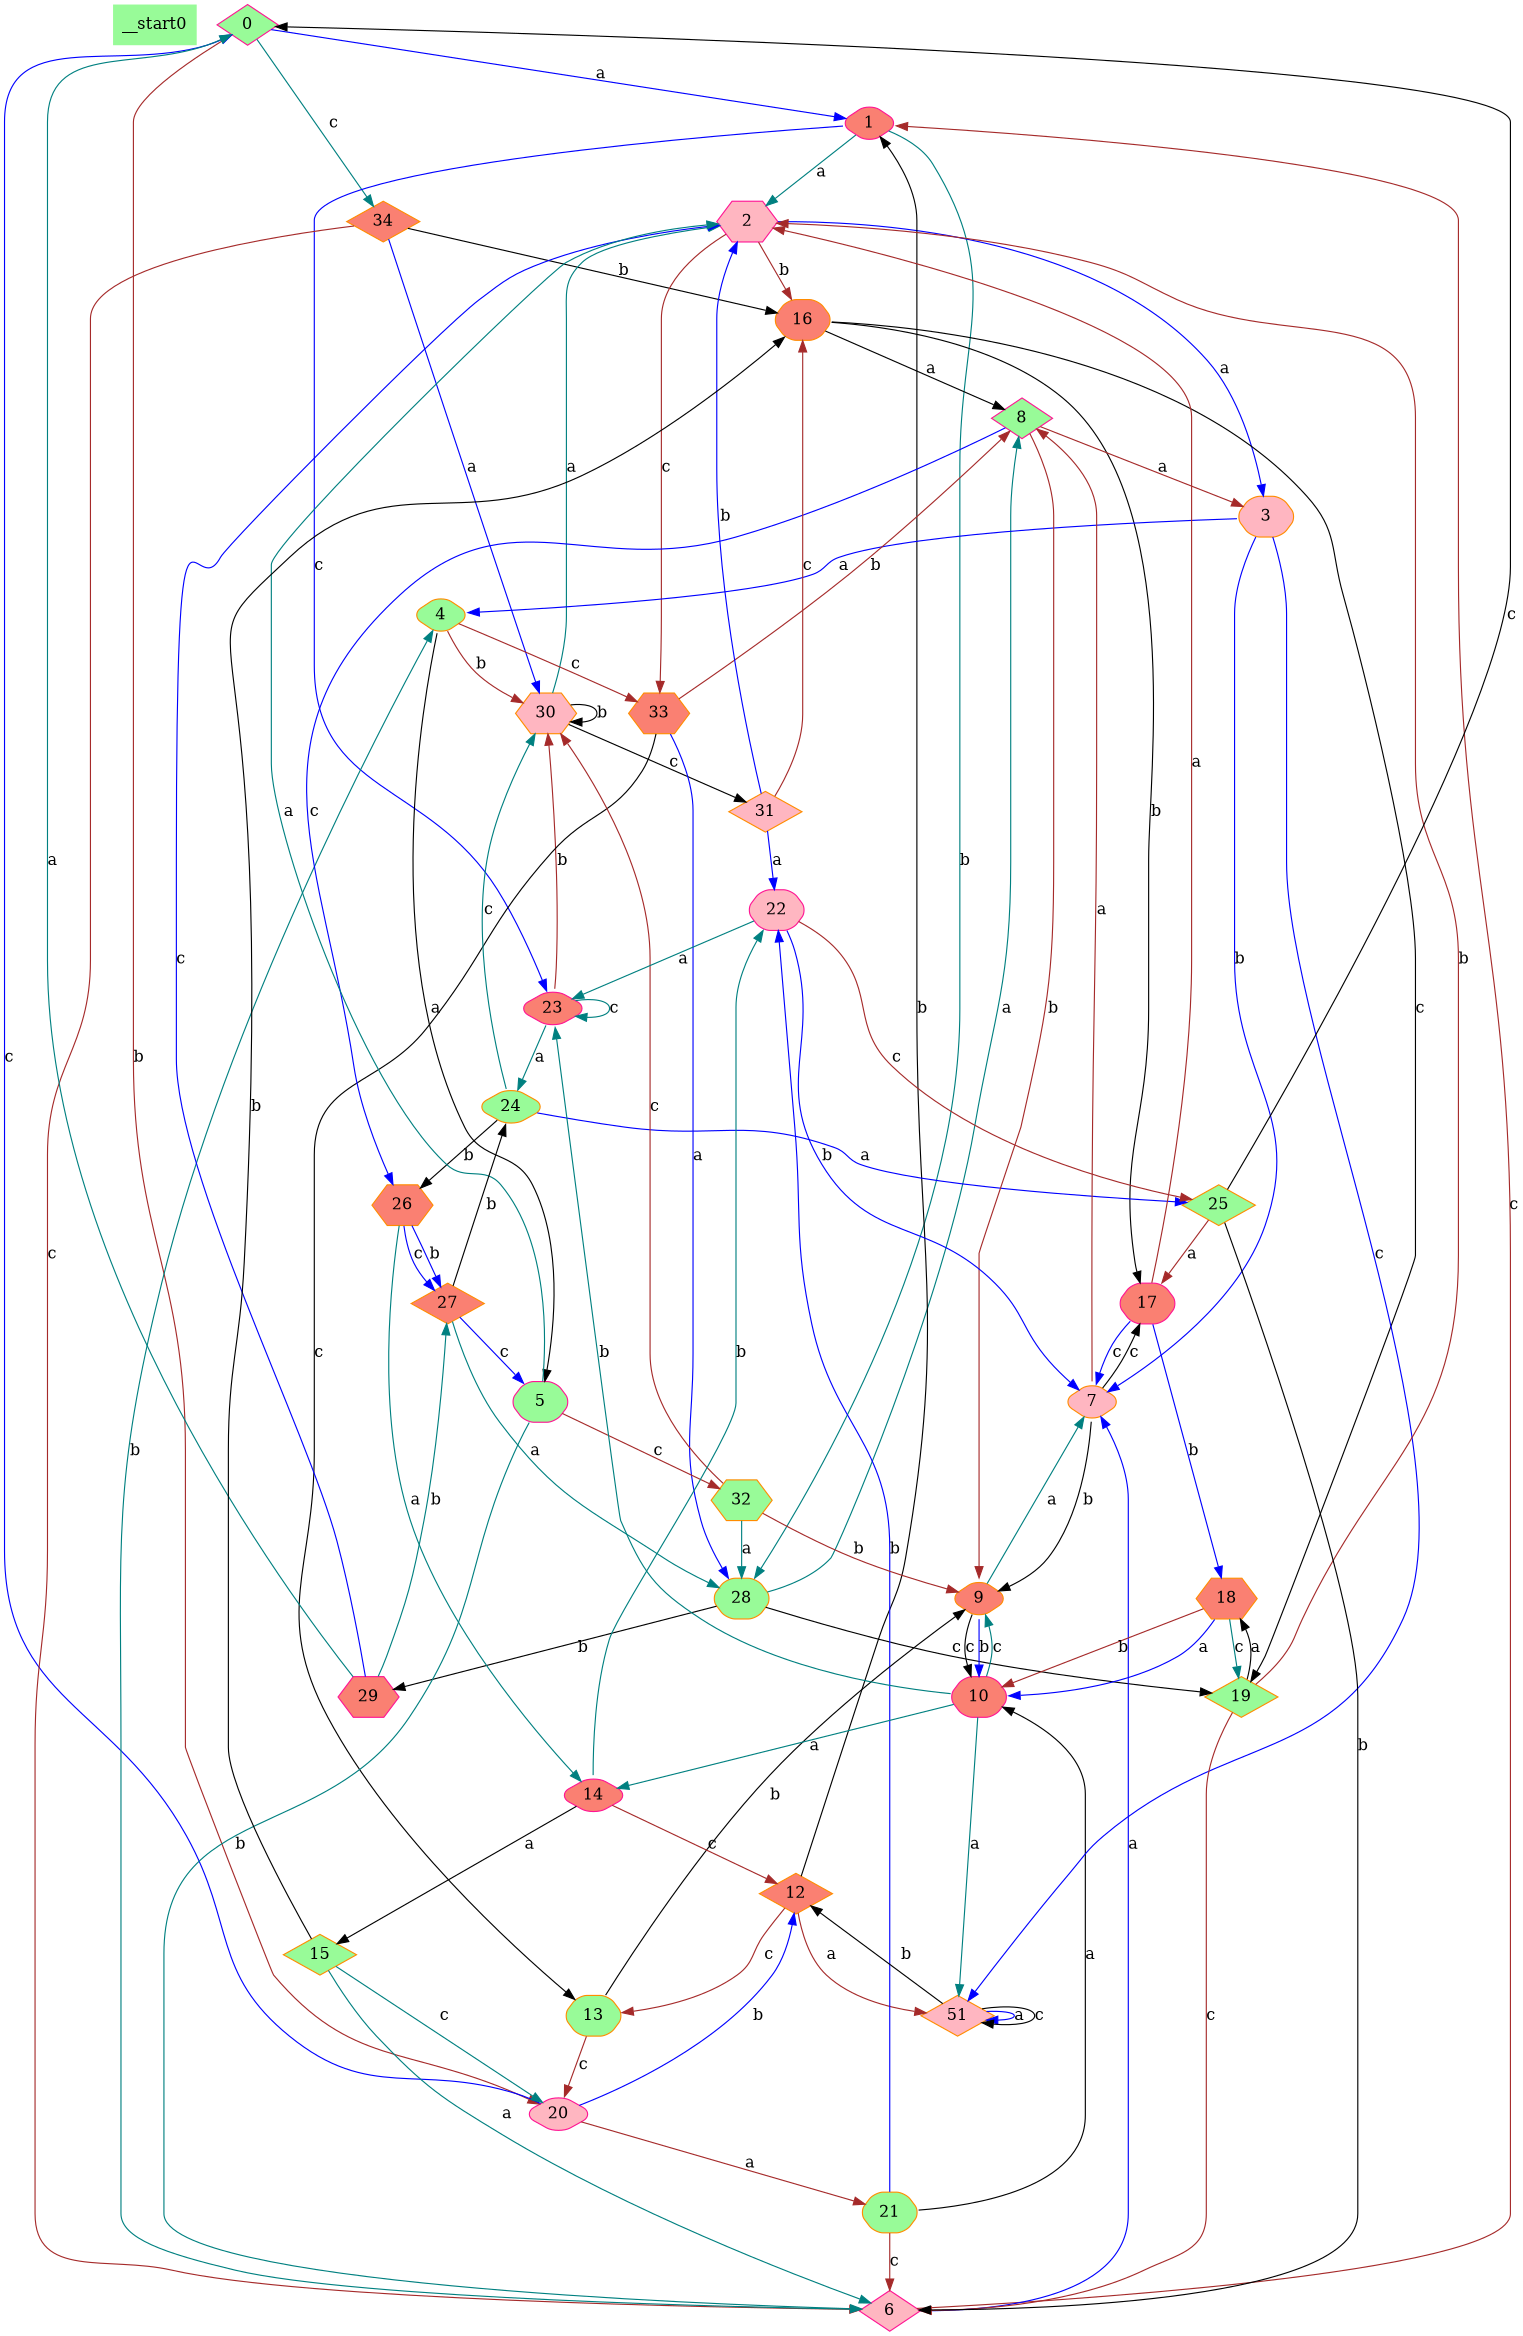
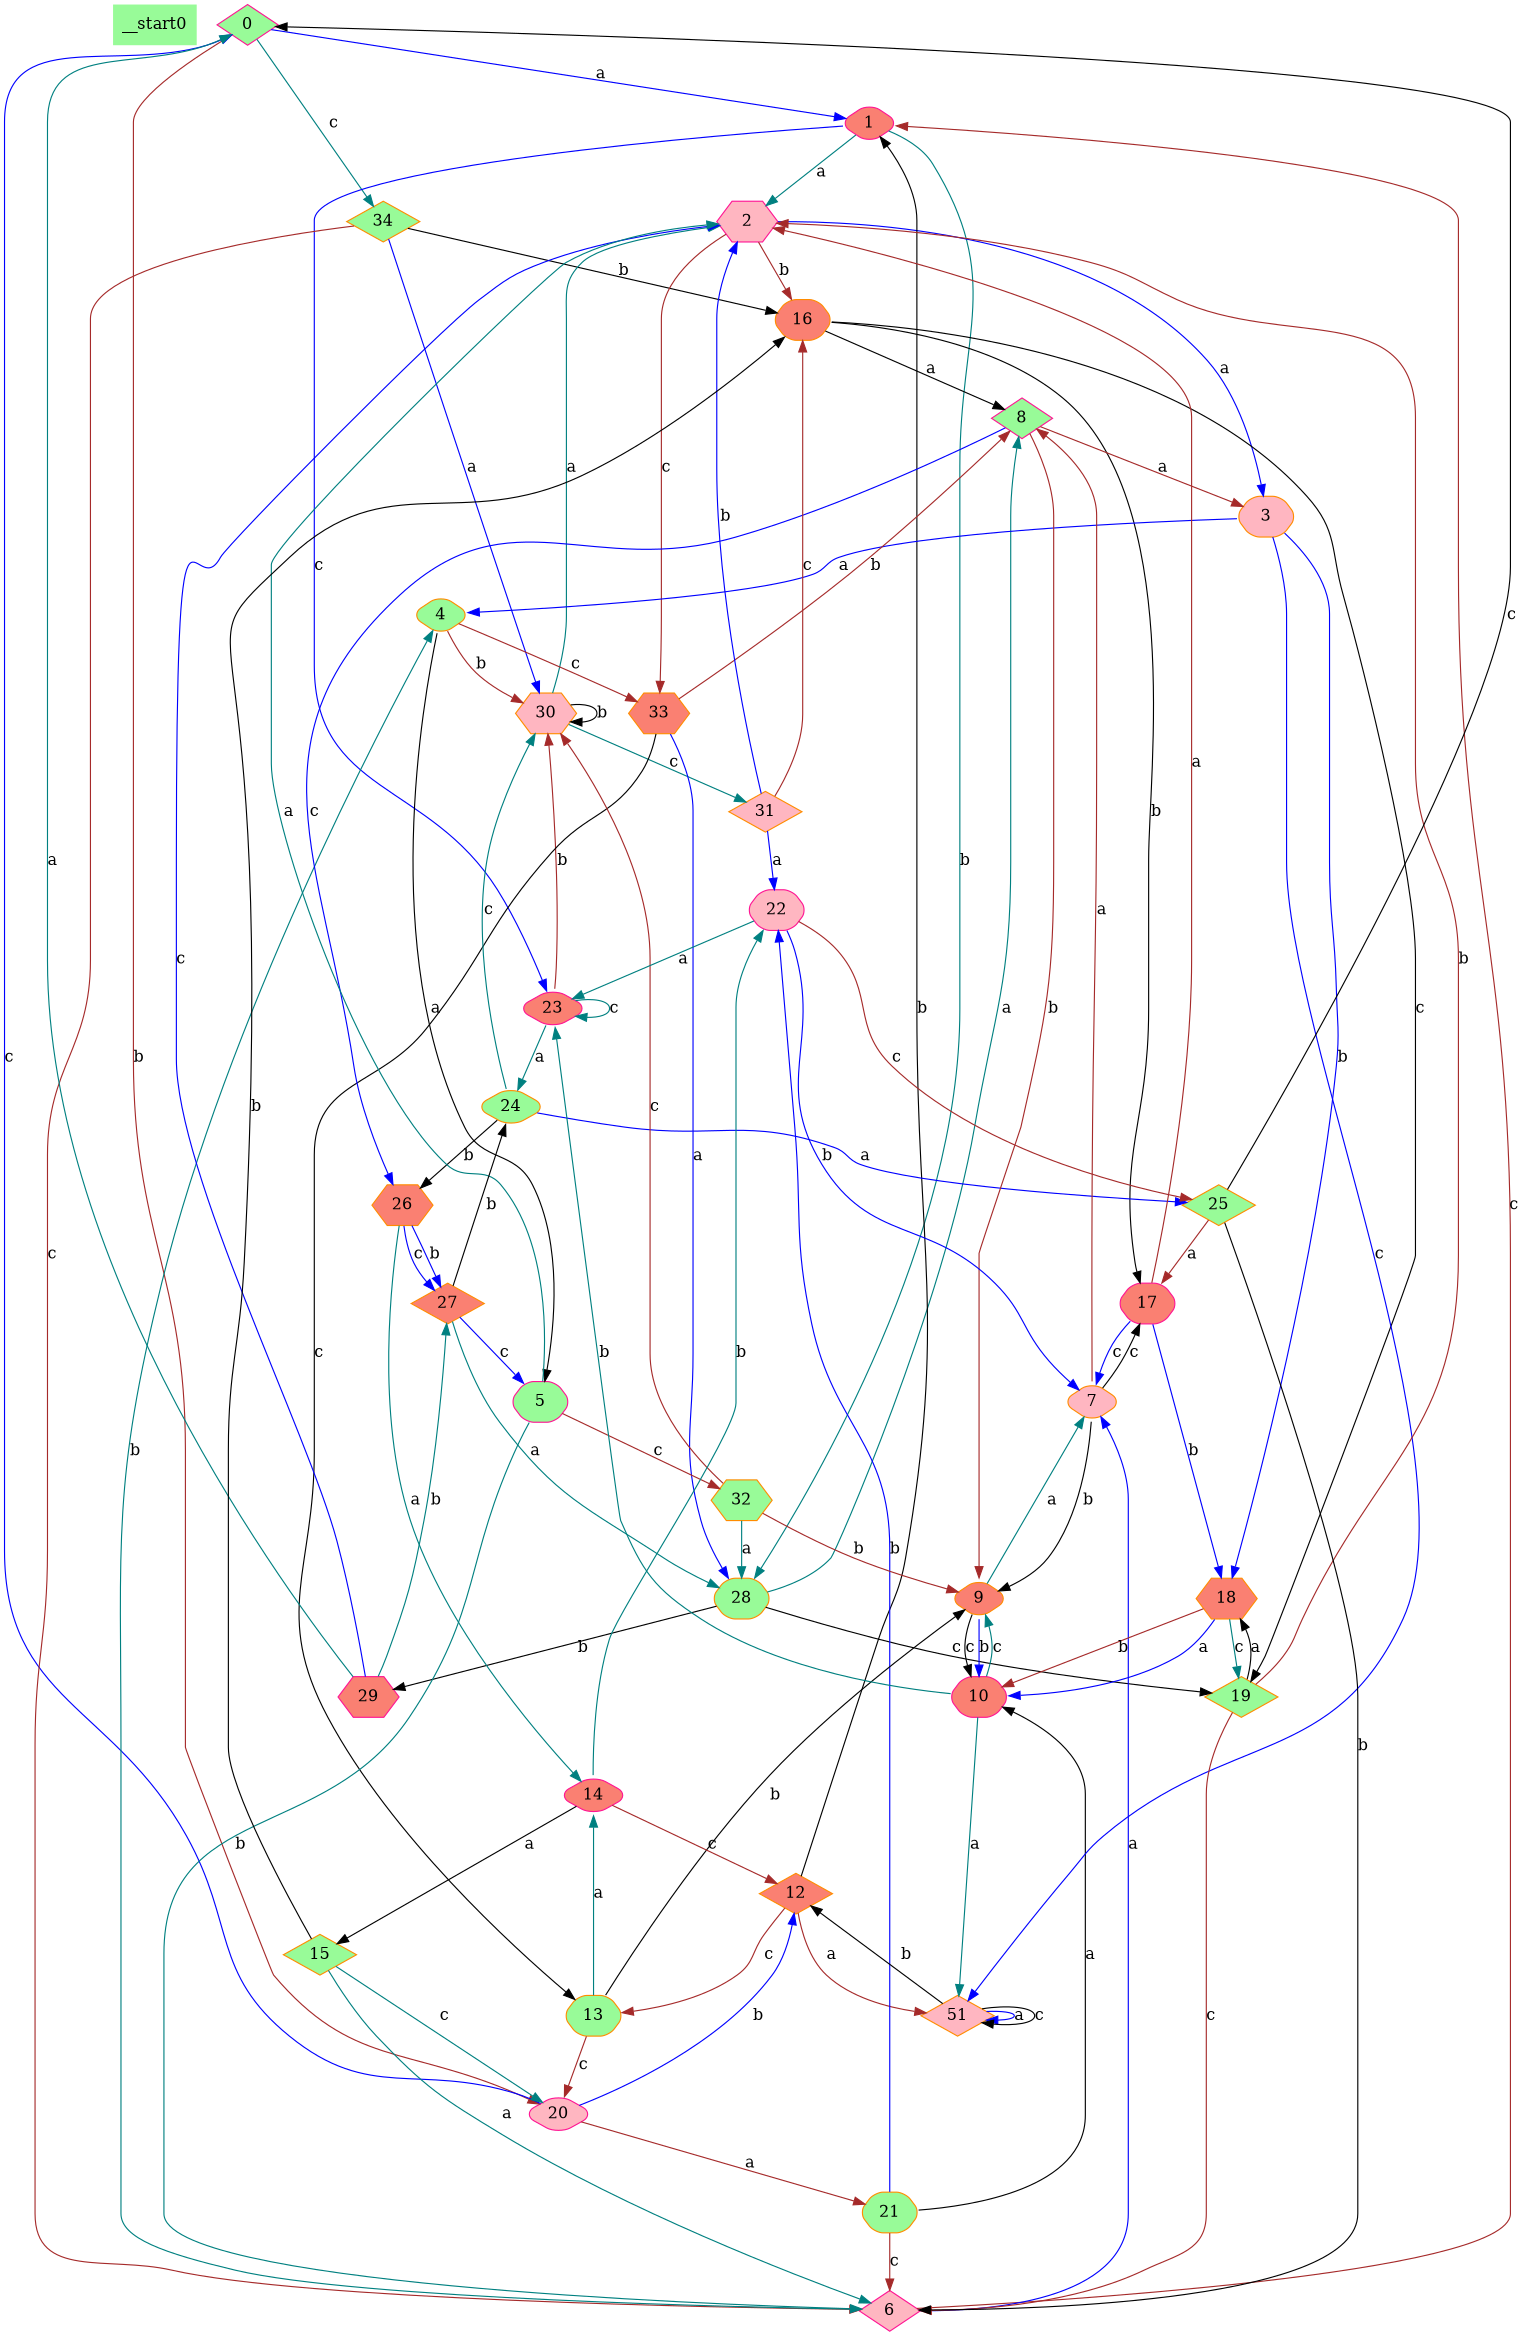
(383, 222) -> (383, 222)
(656, 763) -> (656, 763)
(1237, 993) -> (1338, 1048)
(783, 1747) -> (594, 1911)
